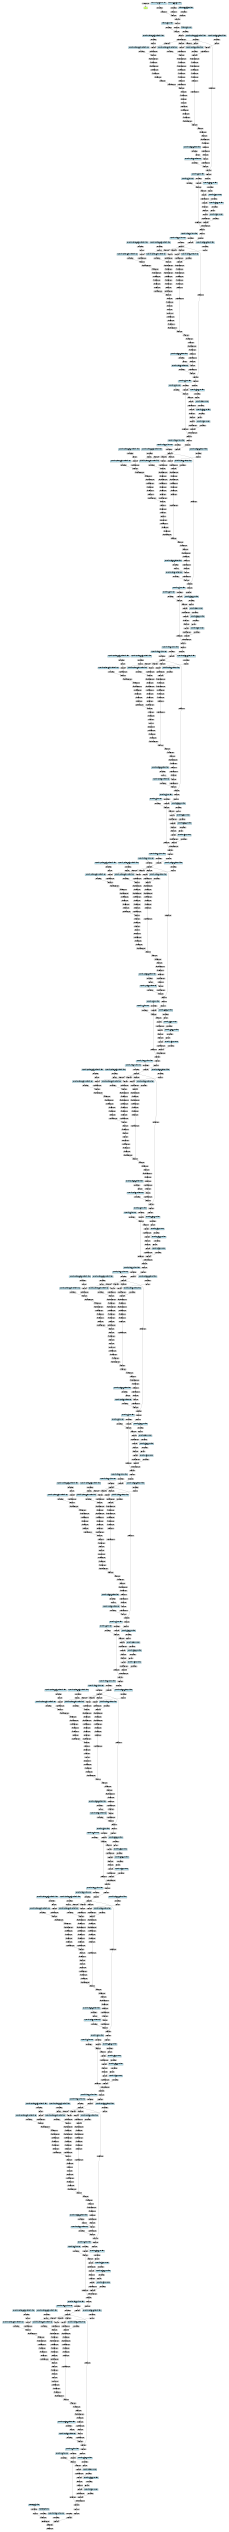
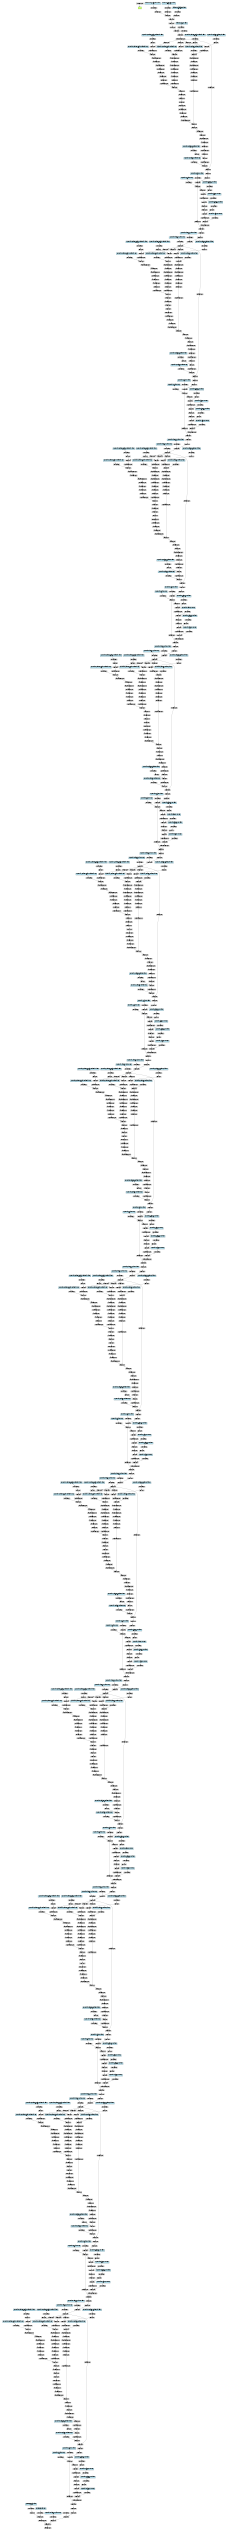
(186, 8) -> (179, 8)
(186, 28) -> none
